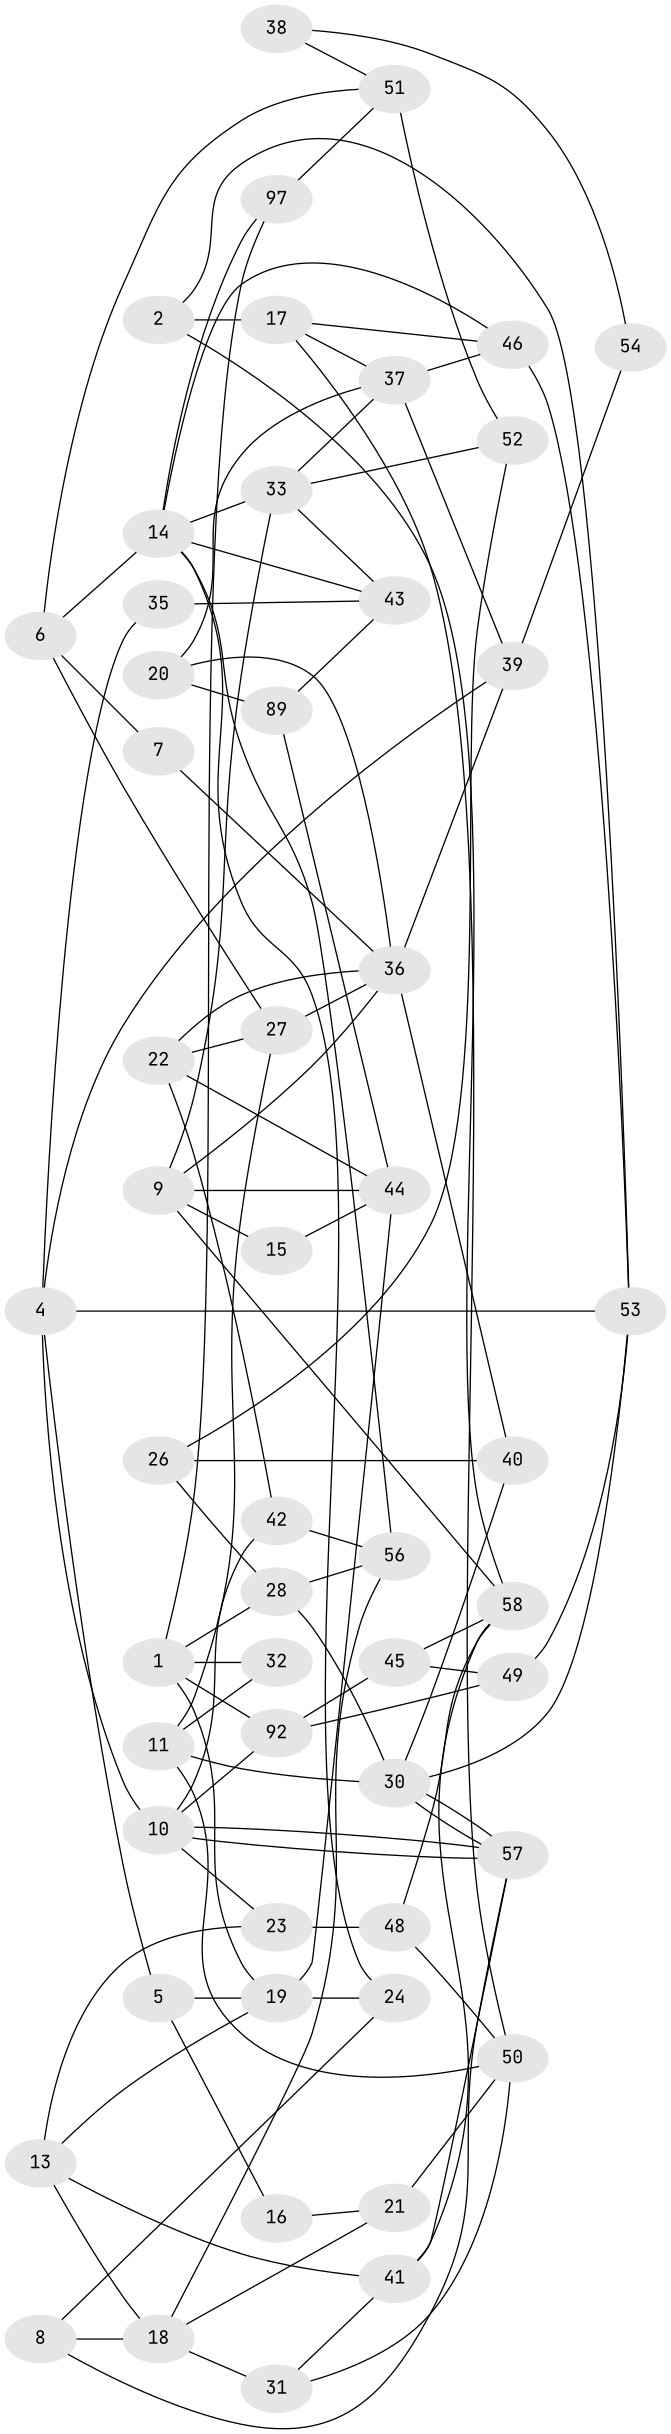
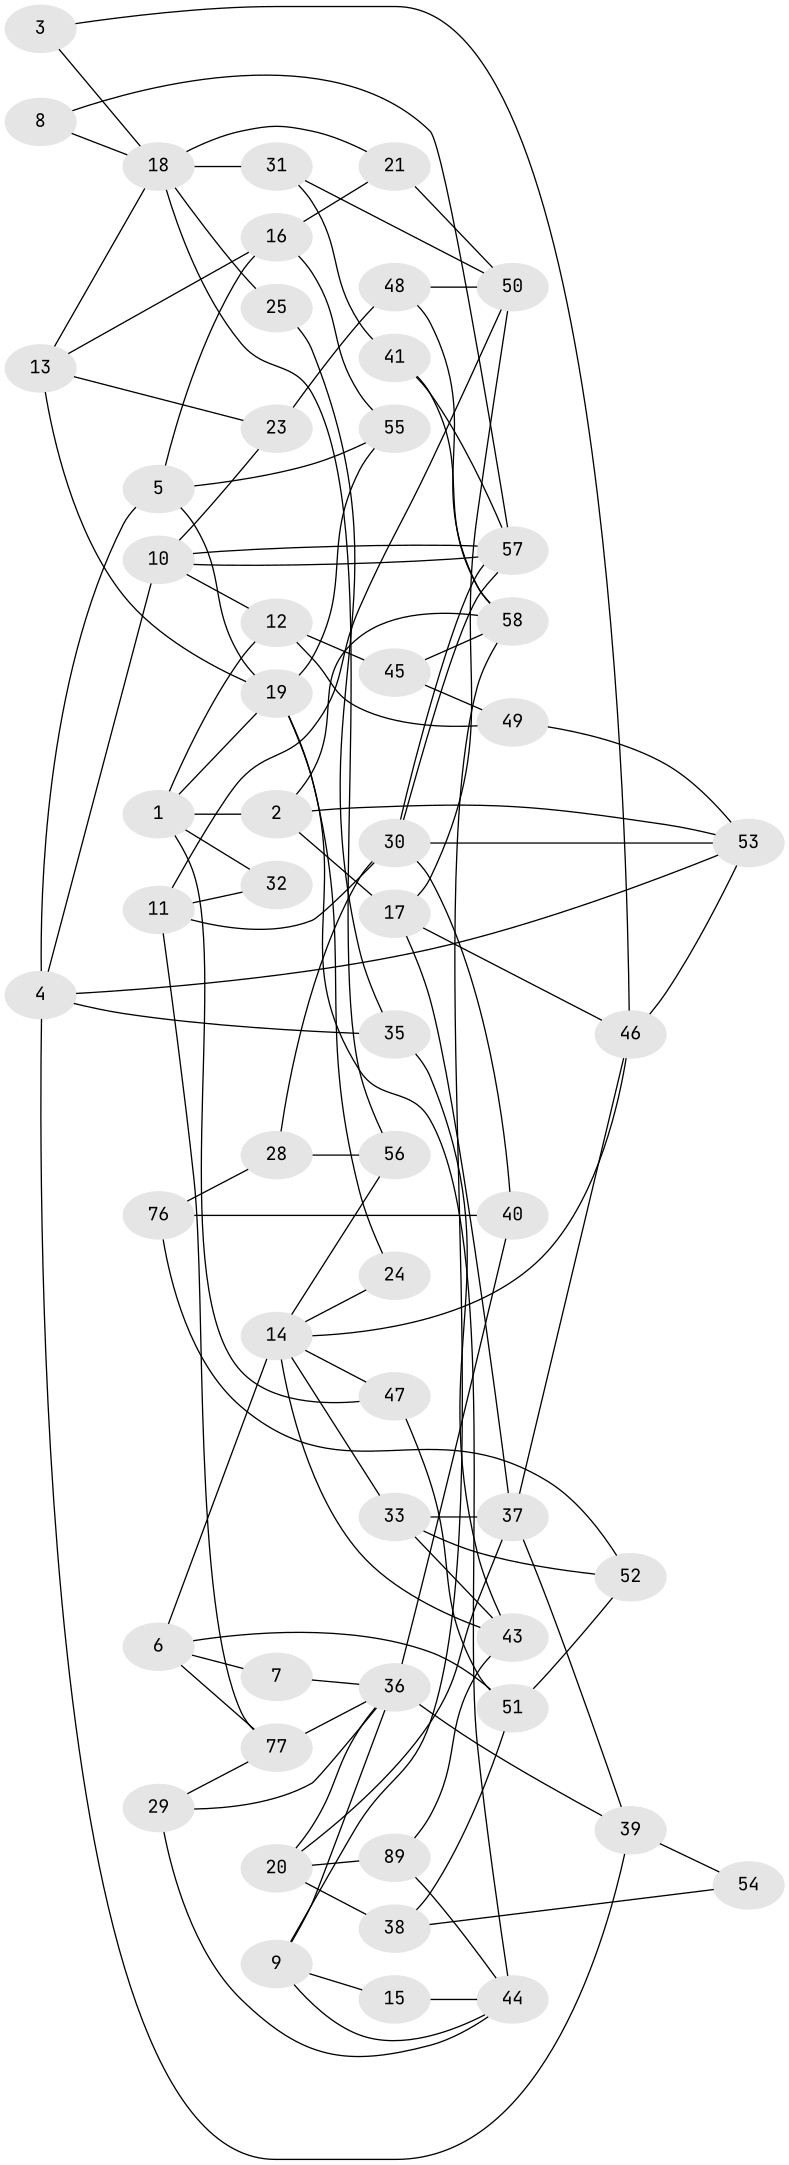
none -> (41, 29)
(277, 199) -> (395, 1396)
none -> (277, 308)
none -> (395, 429)
(224, 876) -> none
(277, 1031) -> (277, 1748)
(159, 1061) -> (159, 1808)
(159, 1461) -> (159, 1215)
(277, 1521) -> none
(227, 1621) -> (226, 814)
(277, 1733) -> (277, 623)
none -> (336, 1899)
(218, 2169) -> none
(202, 2240) -> (159, 303)
